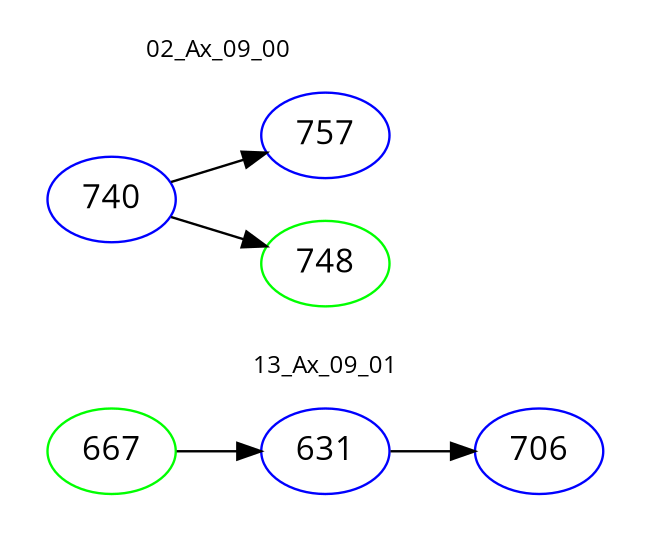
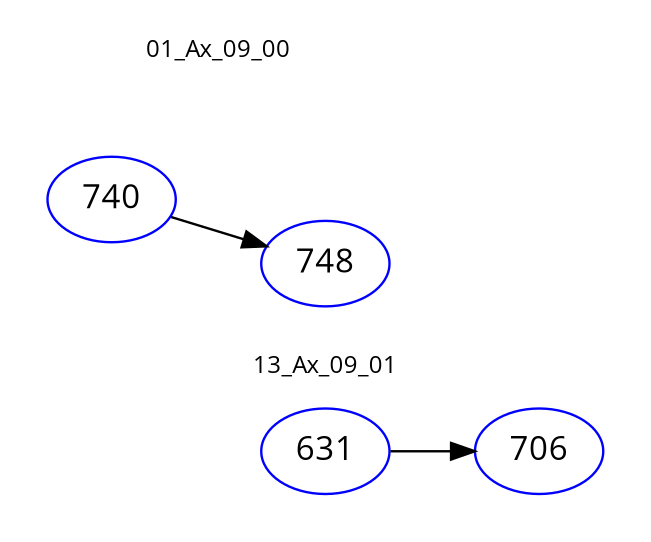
(218, 51) -> (218, 51)
(325, 135) -> none
(325, 264) -> (325, 264)
(112, 451) -> none
